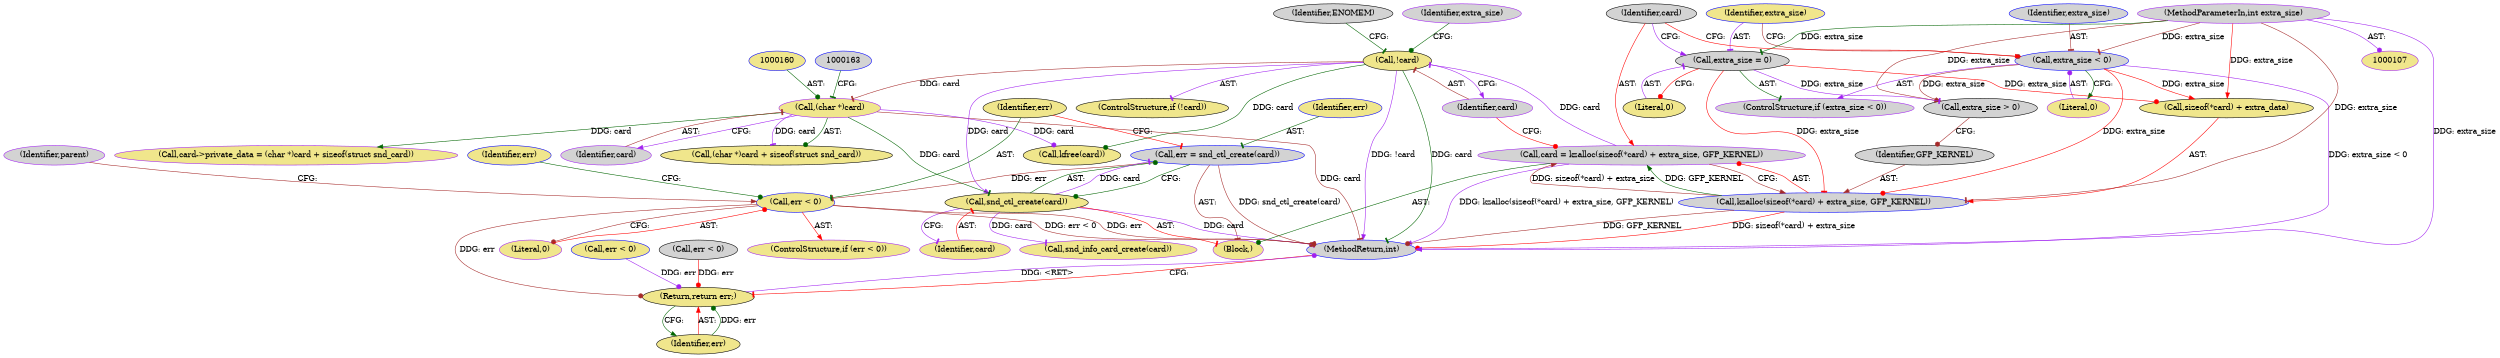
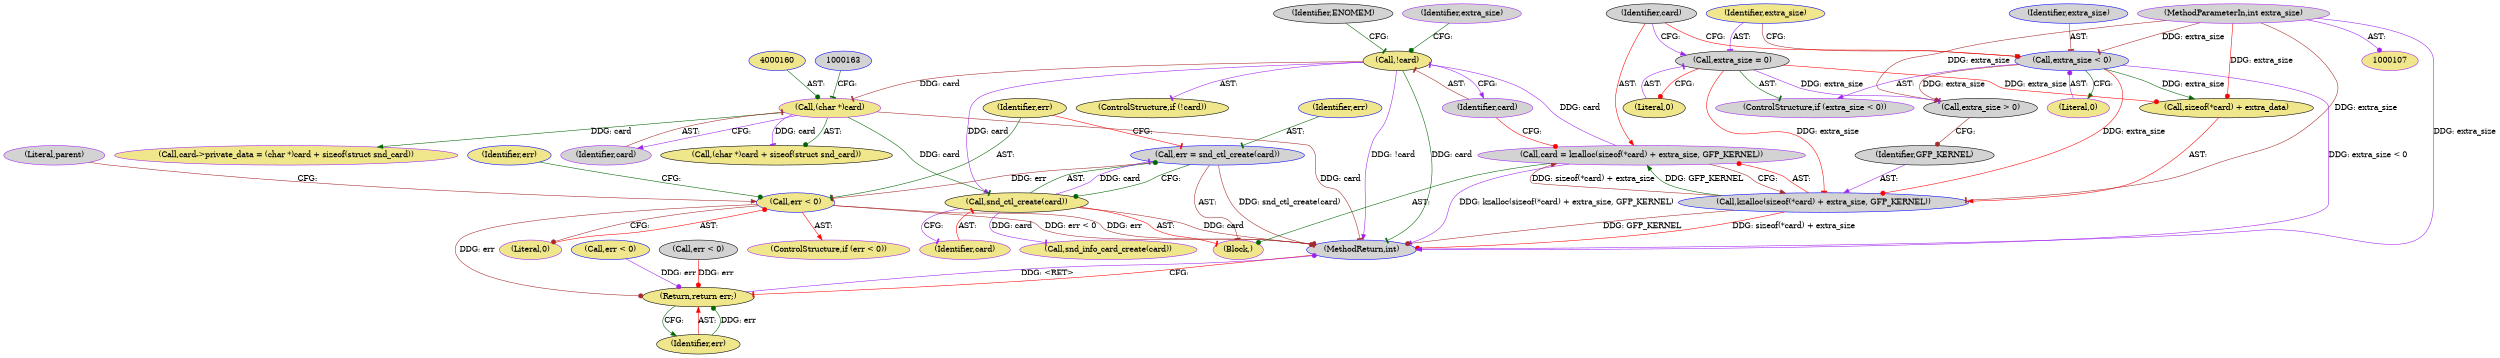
(1963, 25) -> none
(2230, 59) -> (2230, 59)
(777, 61) -> (777, 61)
(2147, 82) -> (2147, 82)
(54, 155) -> (54, 155)
(1072, 155) -> none
(1877, 178) -> (1877, 178)
(1195, 228) -> (1195, 228)
